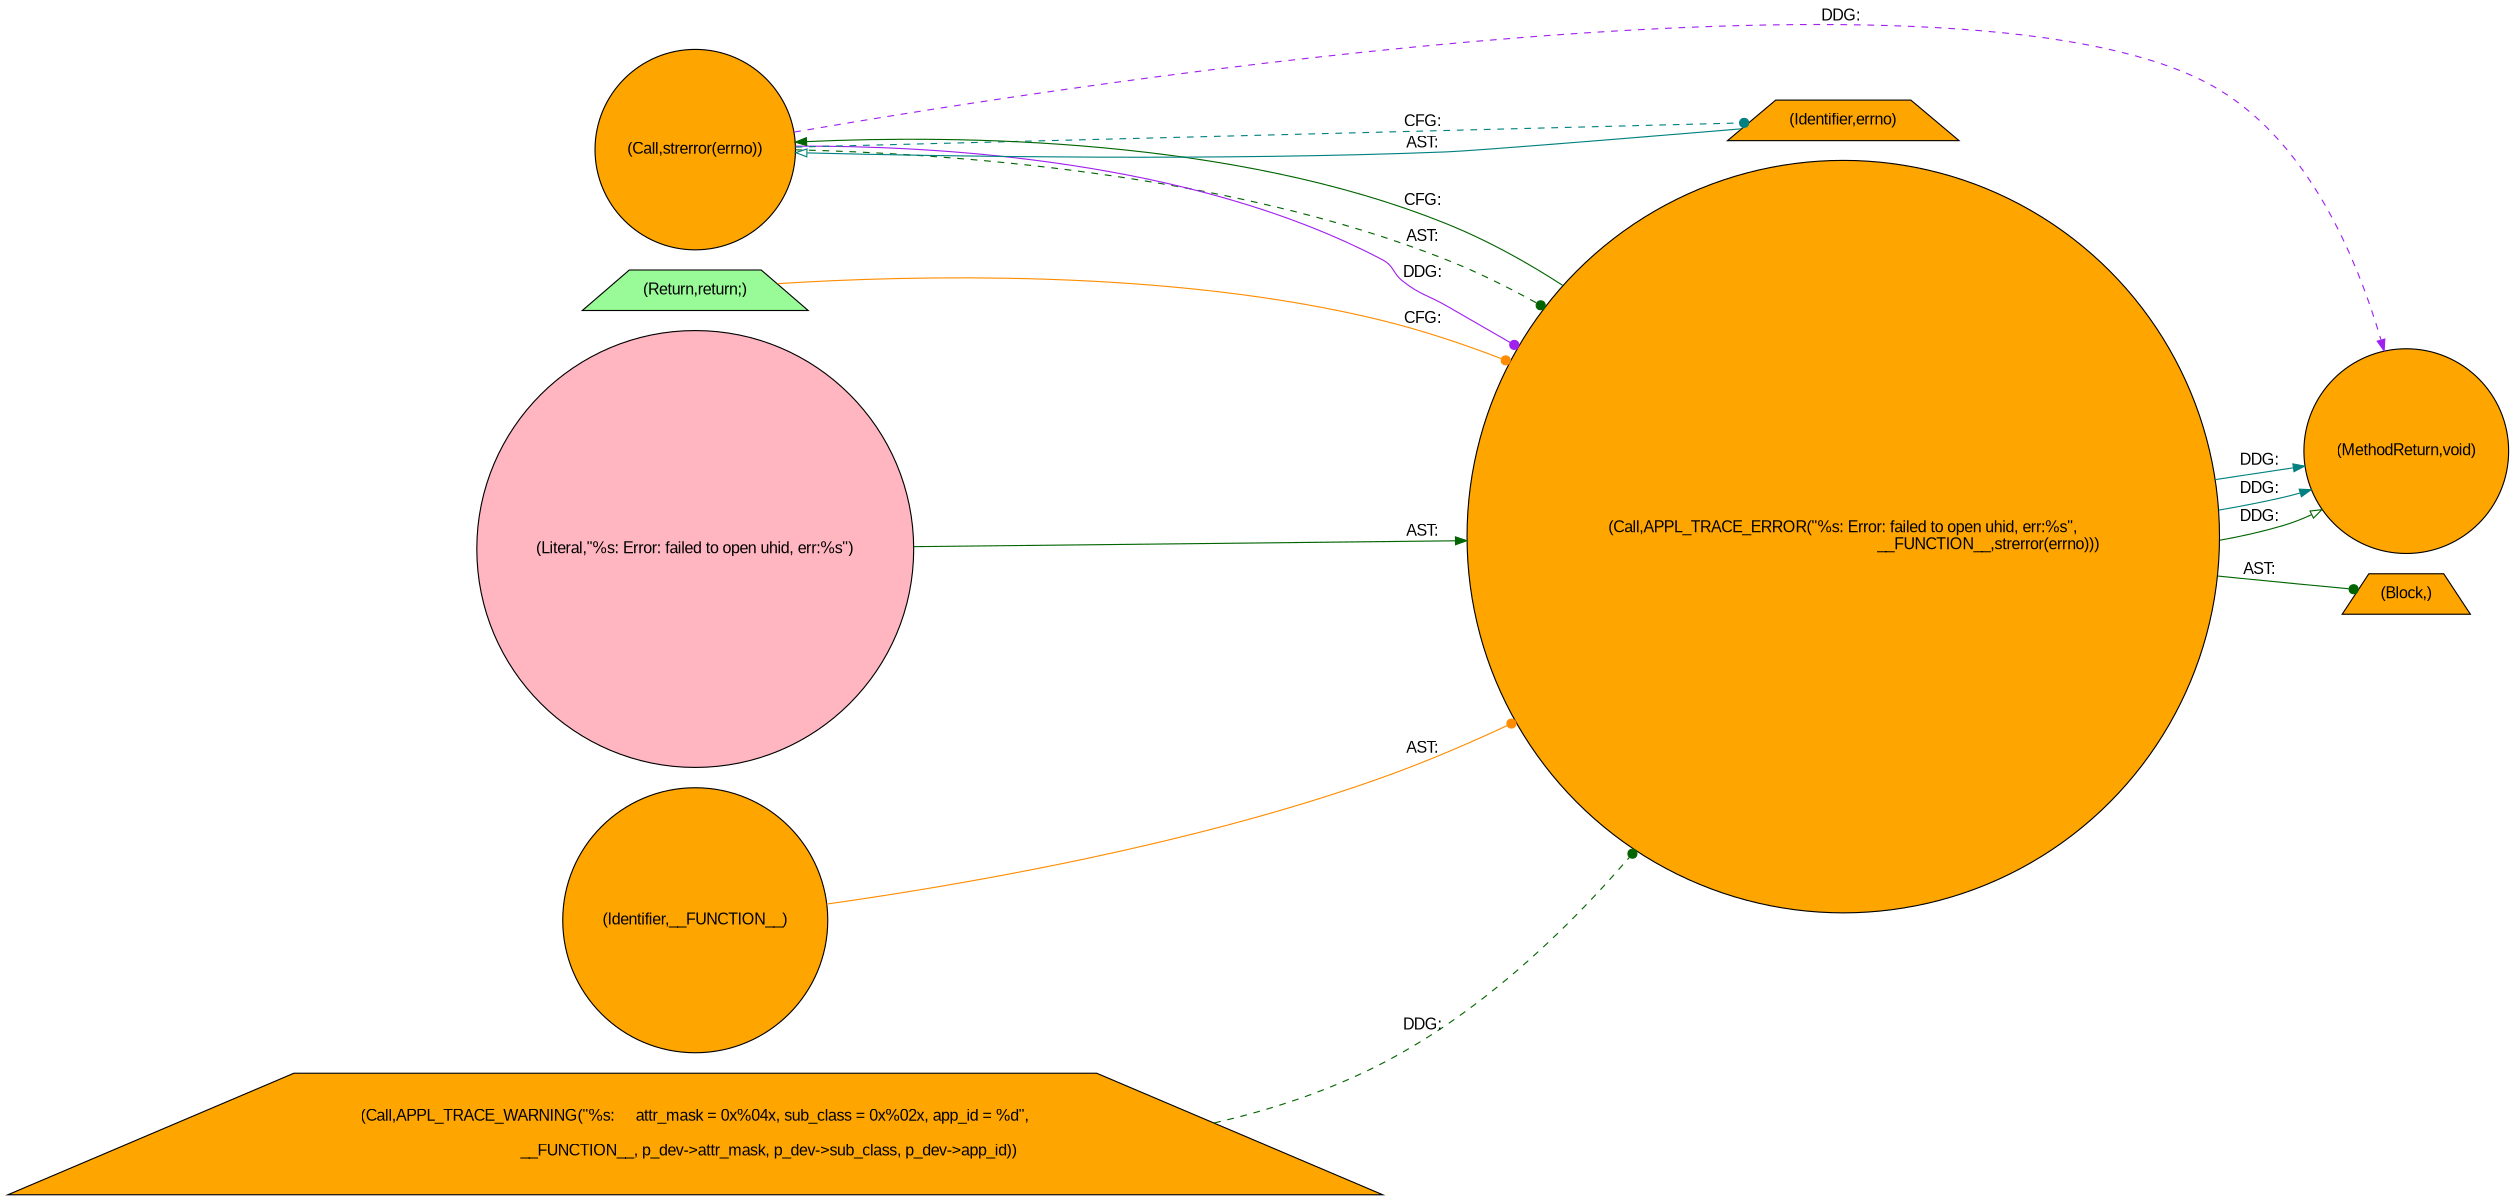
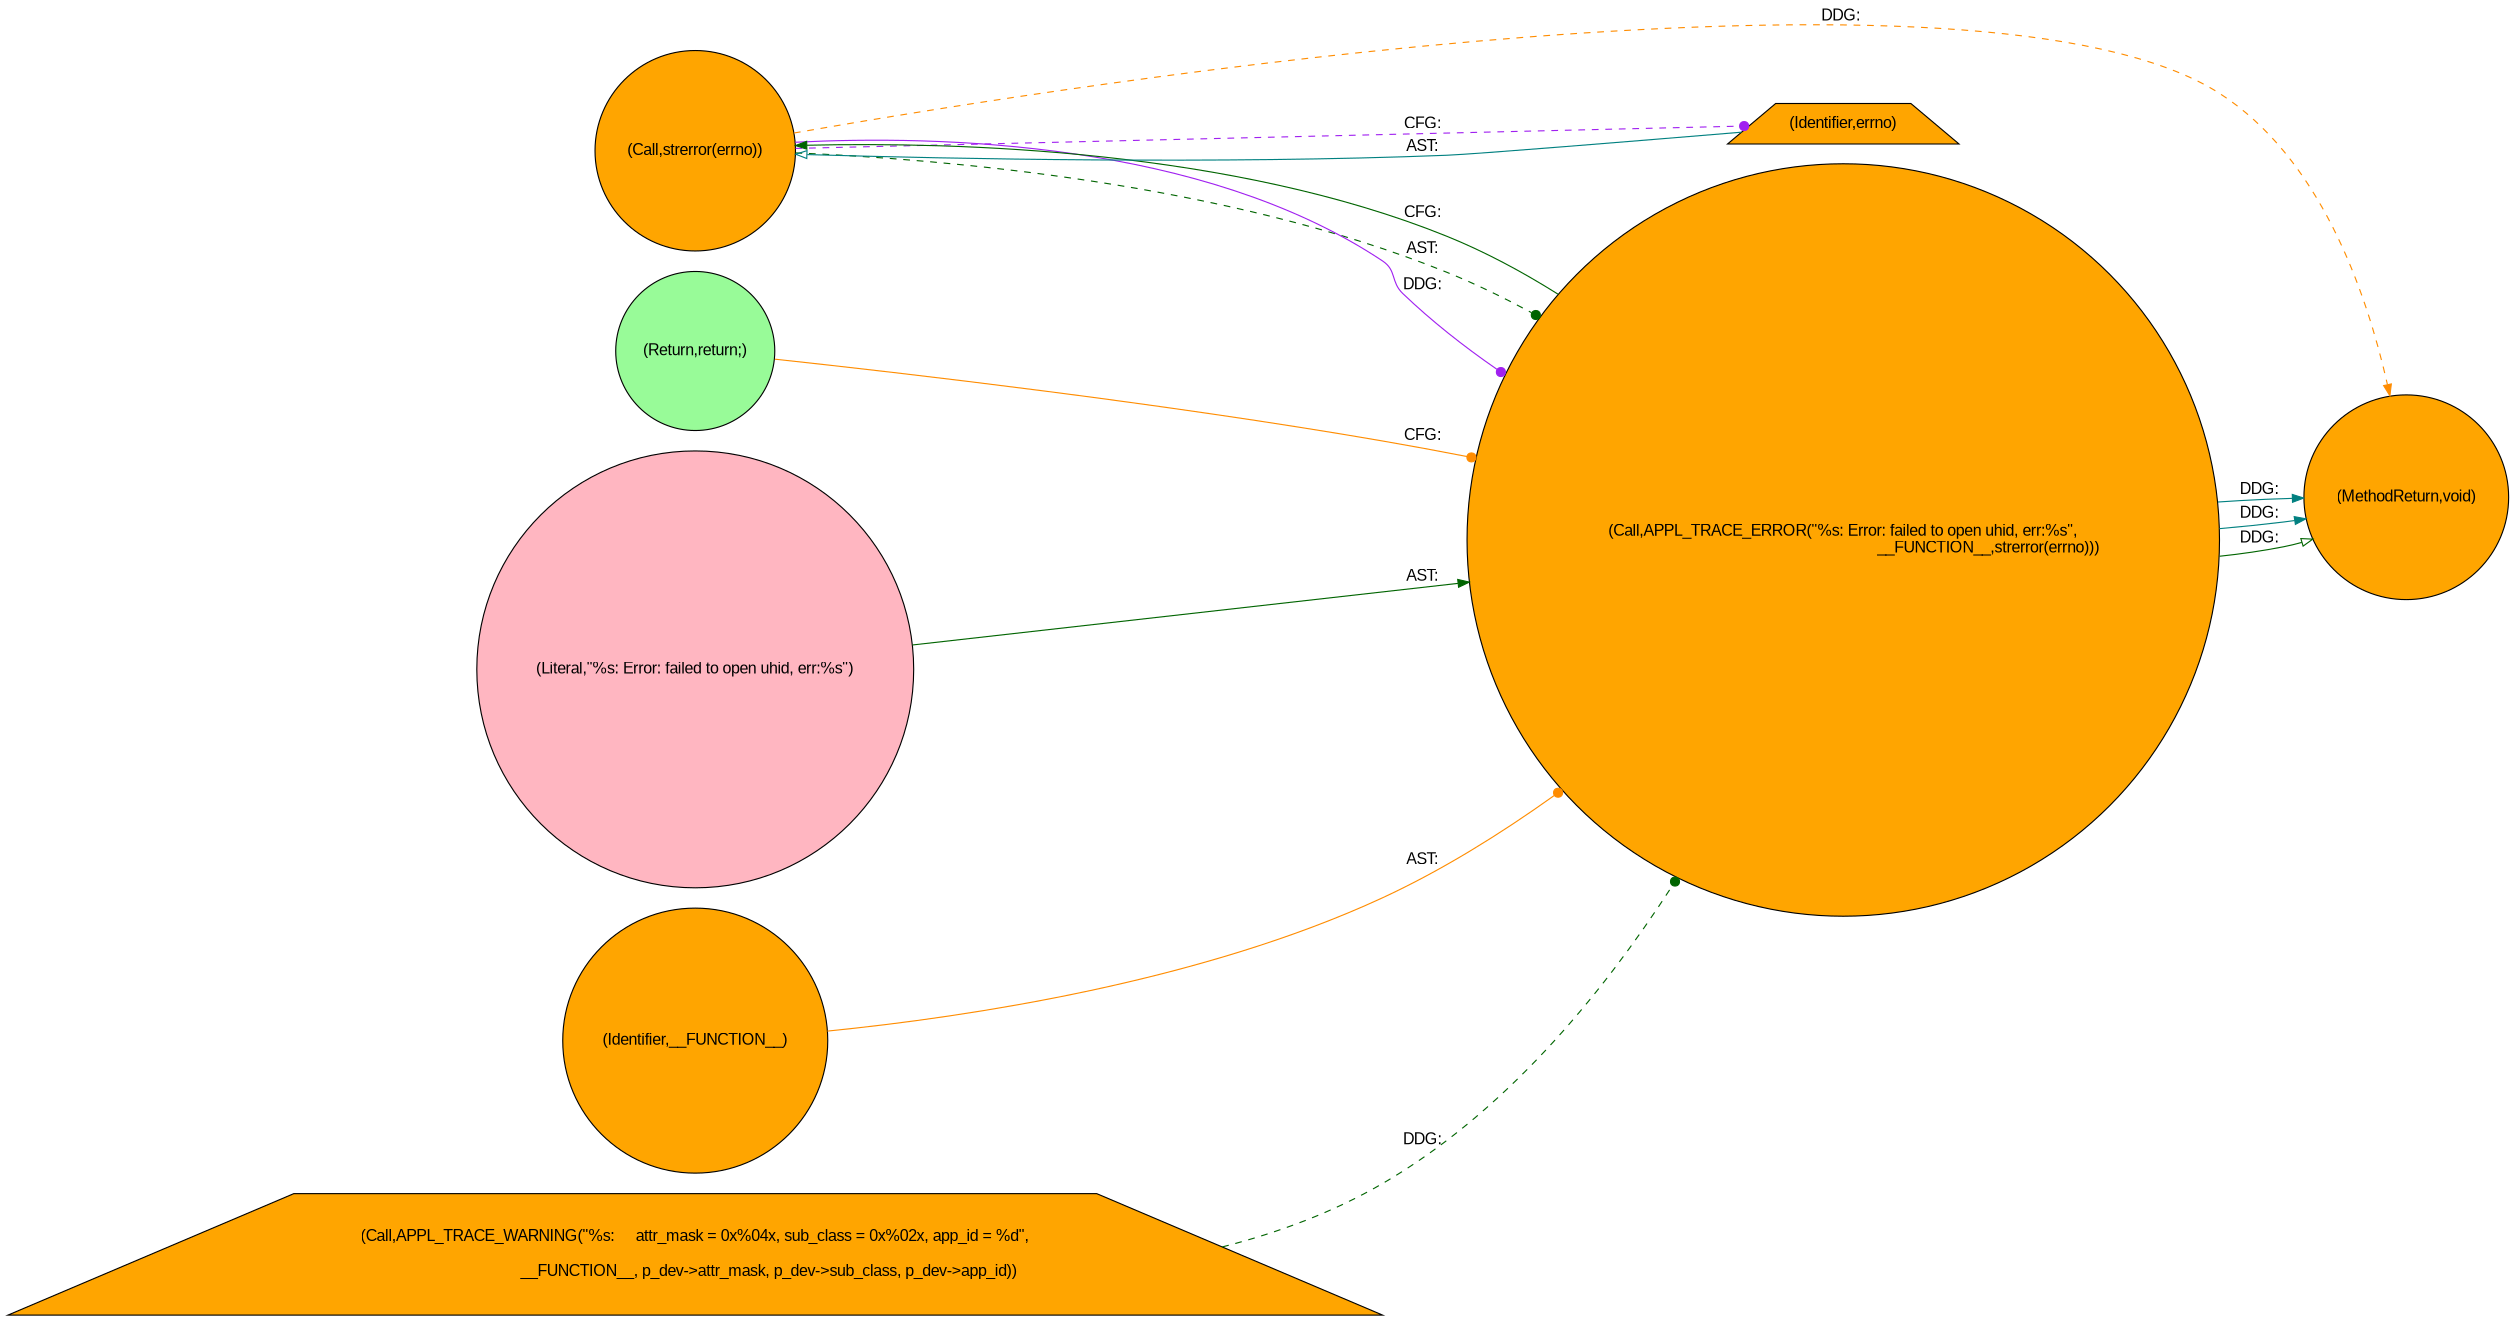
(1660, 30) -> (1680, 29)
(1267, 135) -> (1267, 137)
(695, 290) -> (695, 351)
(2406, 594) -> none
